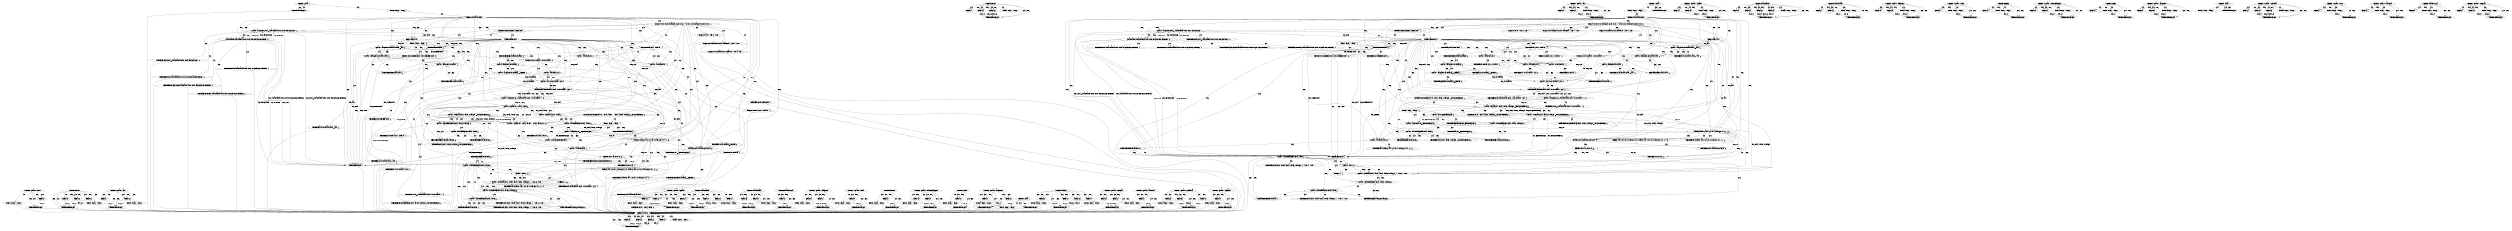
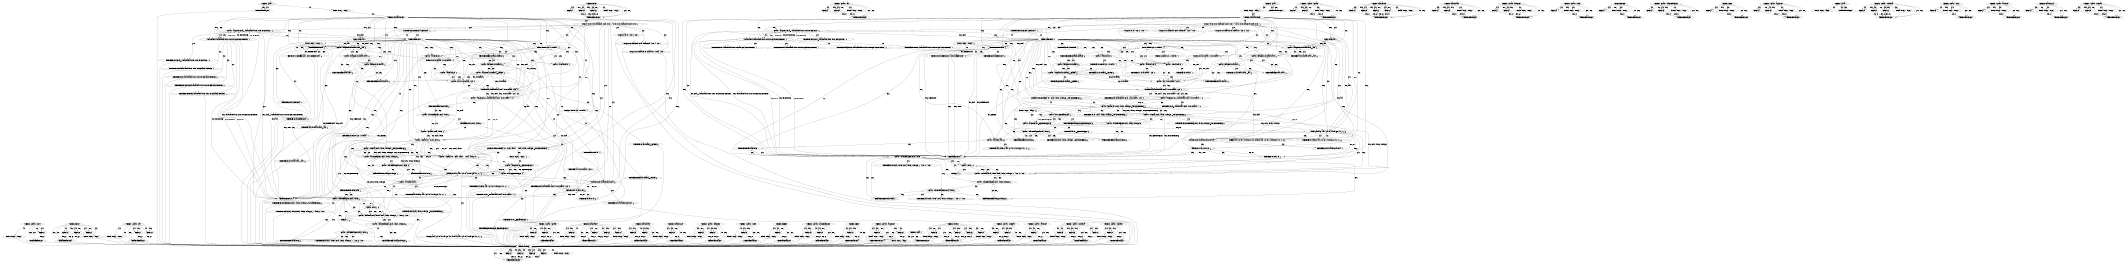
(541, 108) -> (456, 129)
(642, 207) -> none
